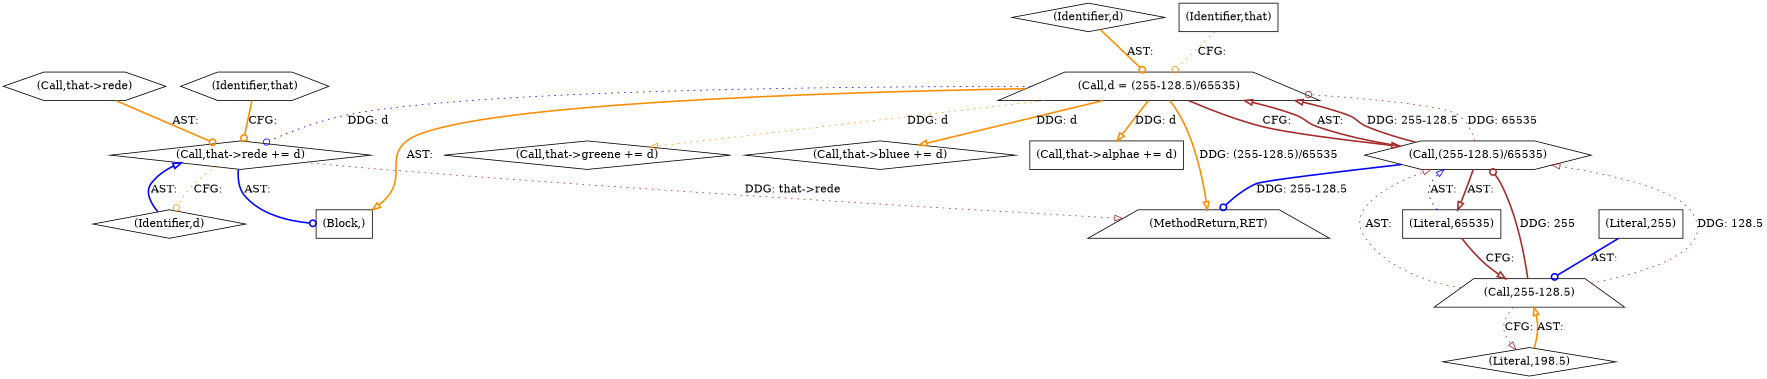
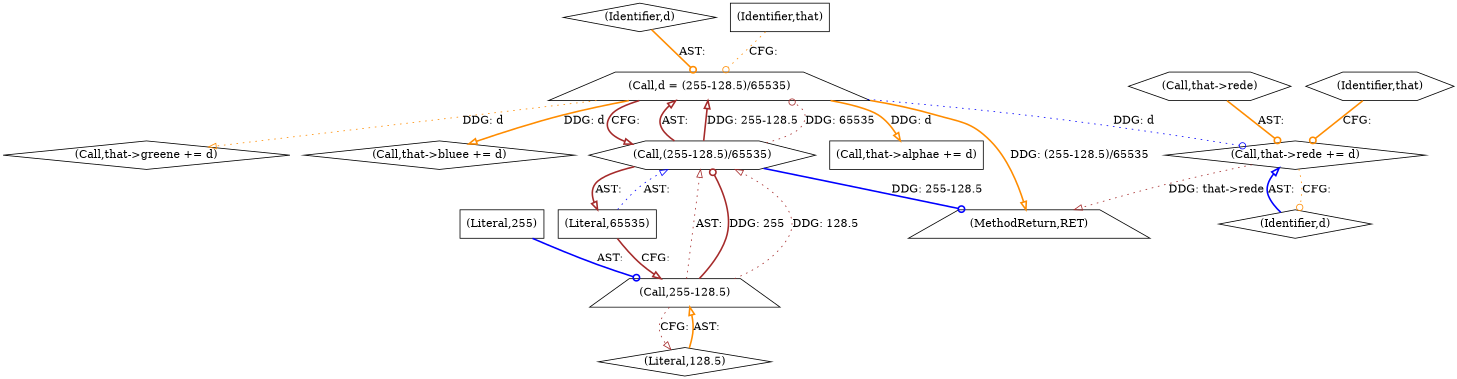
(344, 224) -> none
(1529, 362) -> (685, 362)
